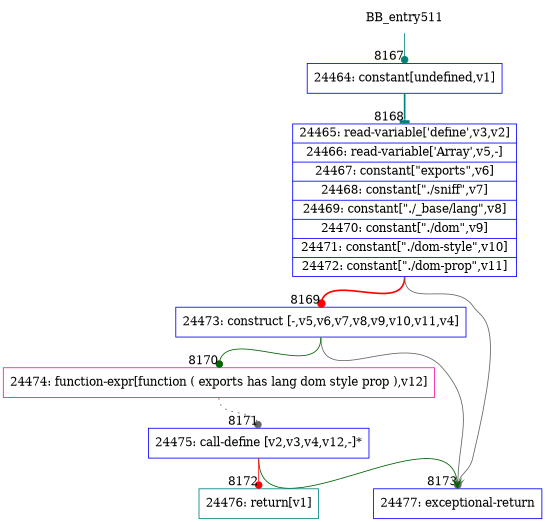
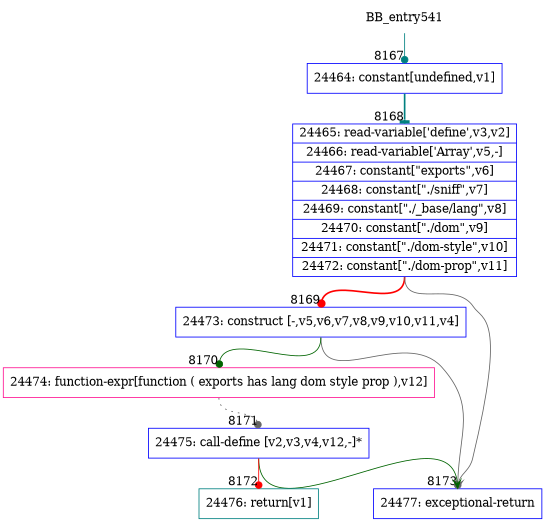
(405, 18) -> (405, 18)
